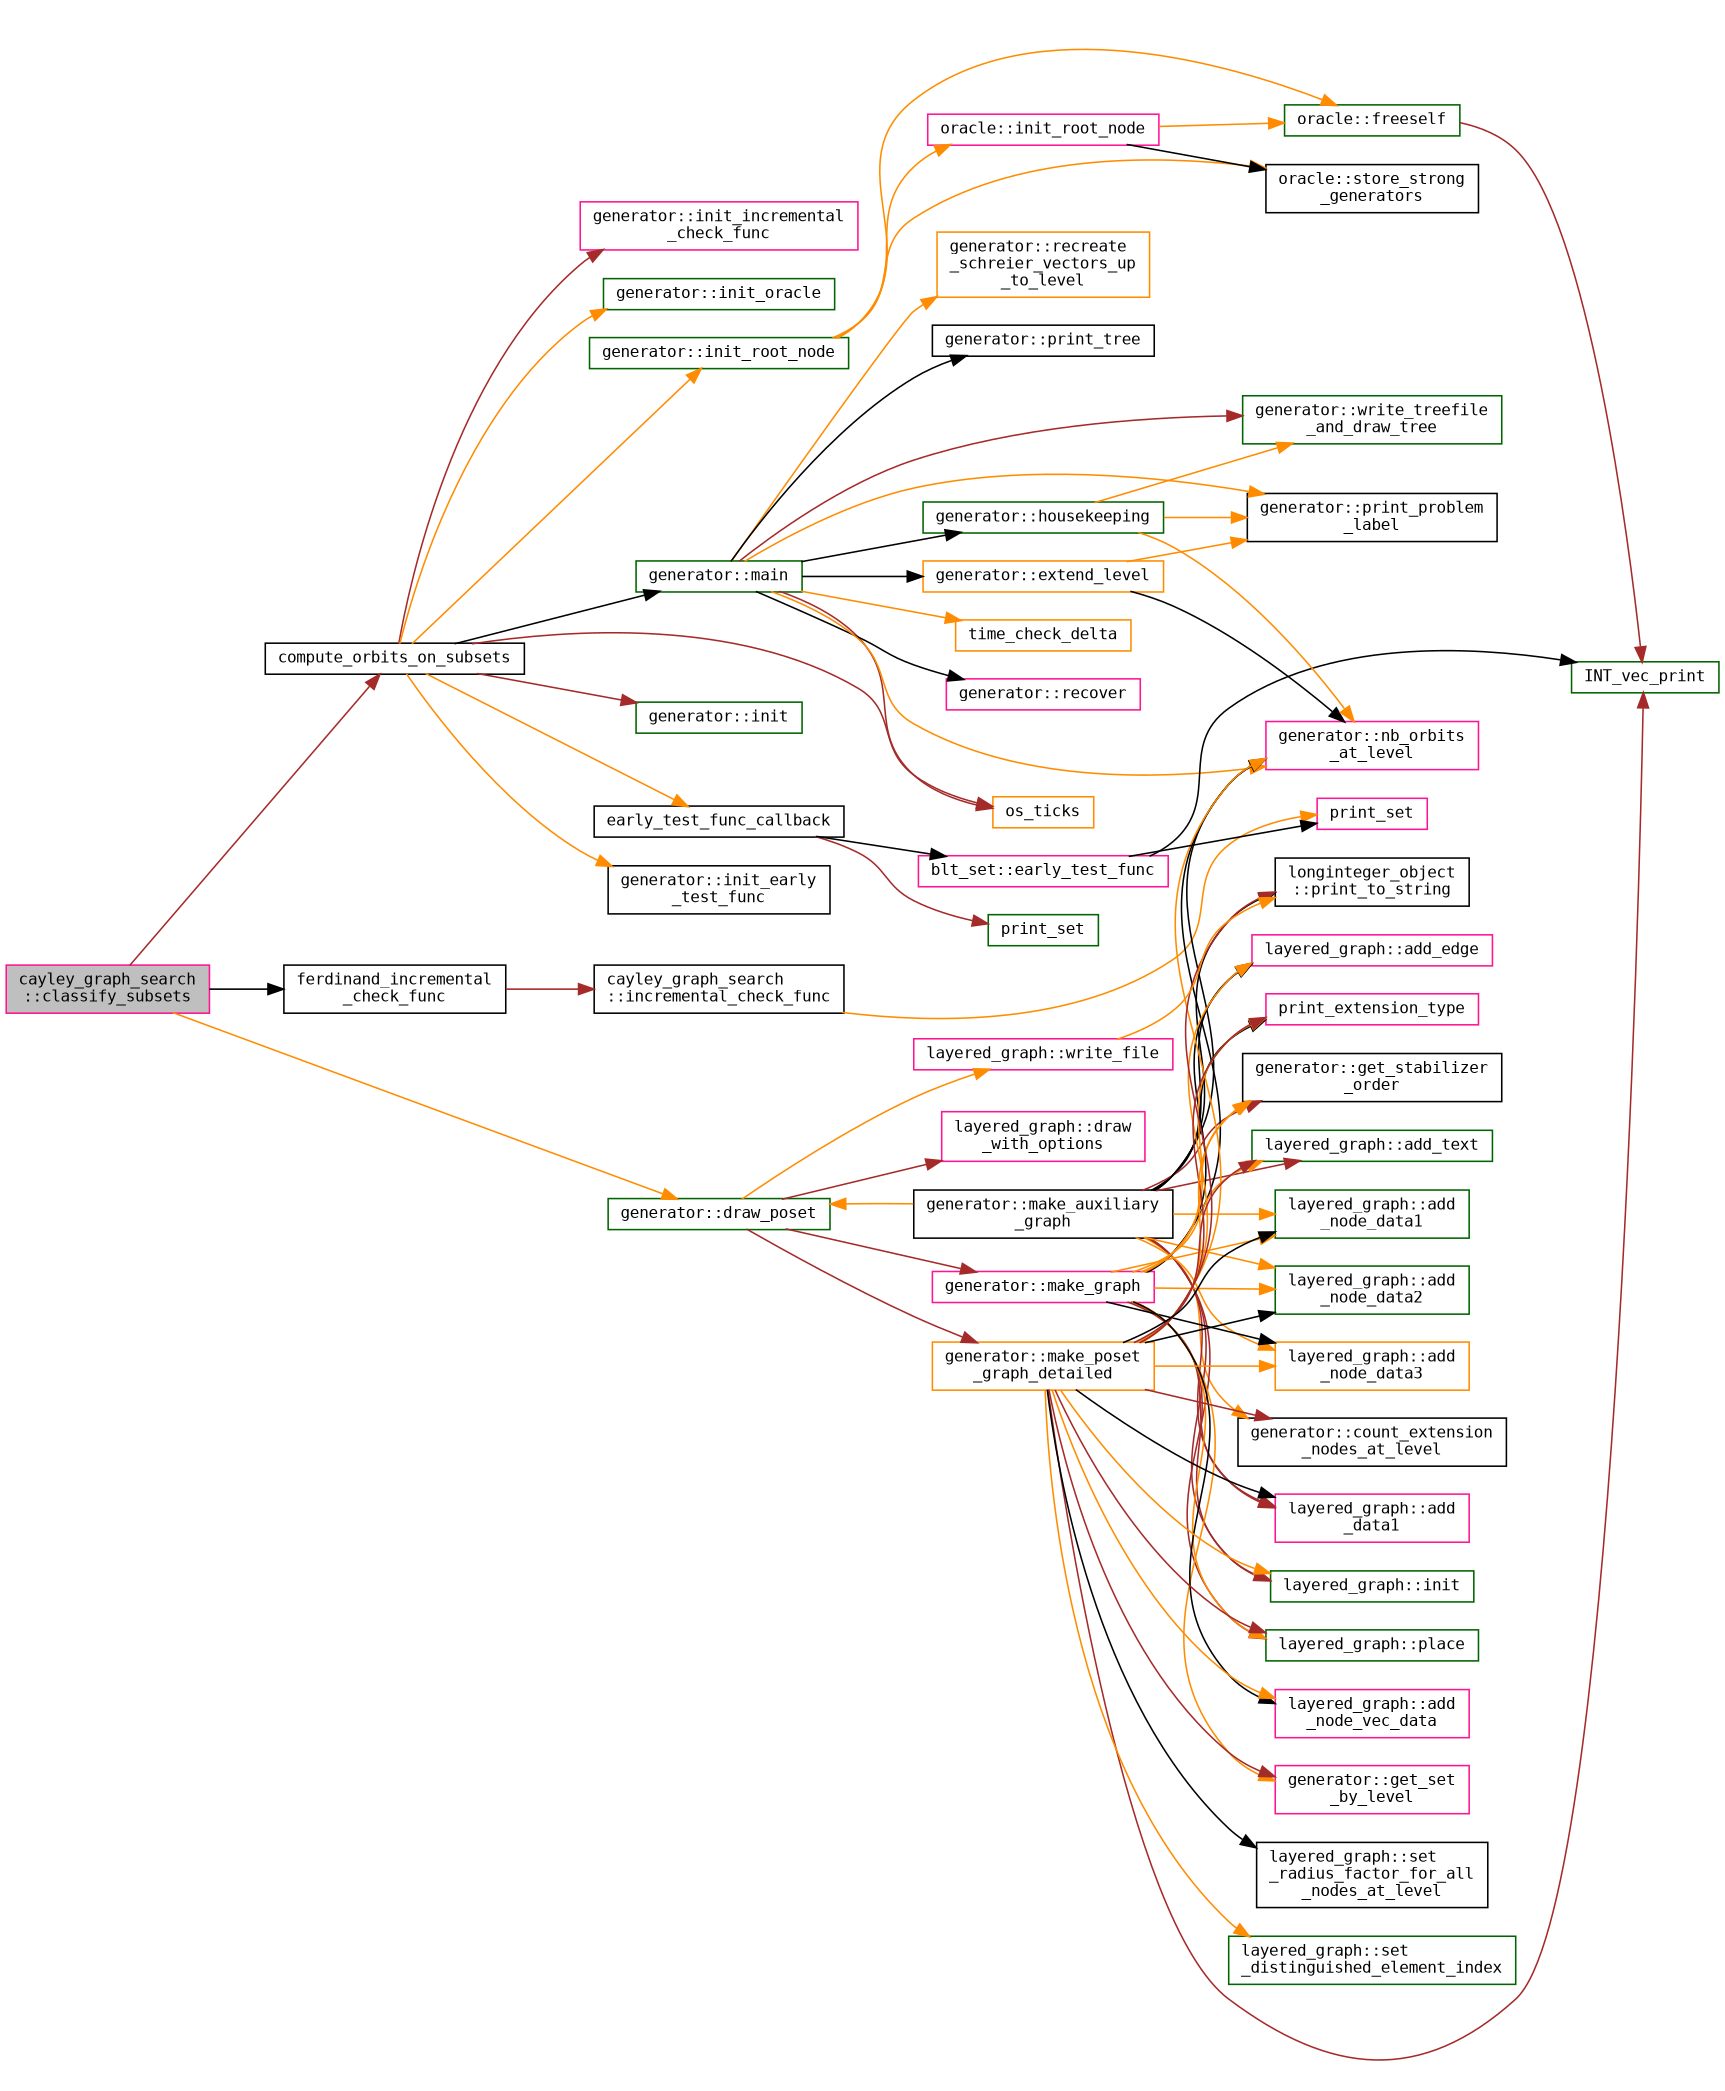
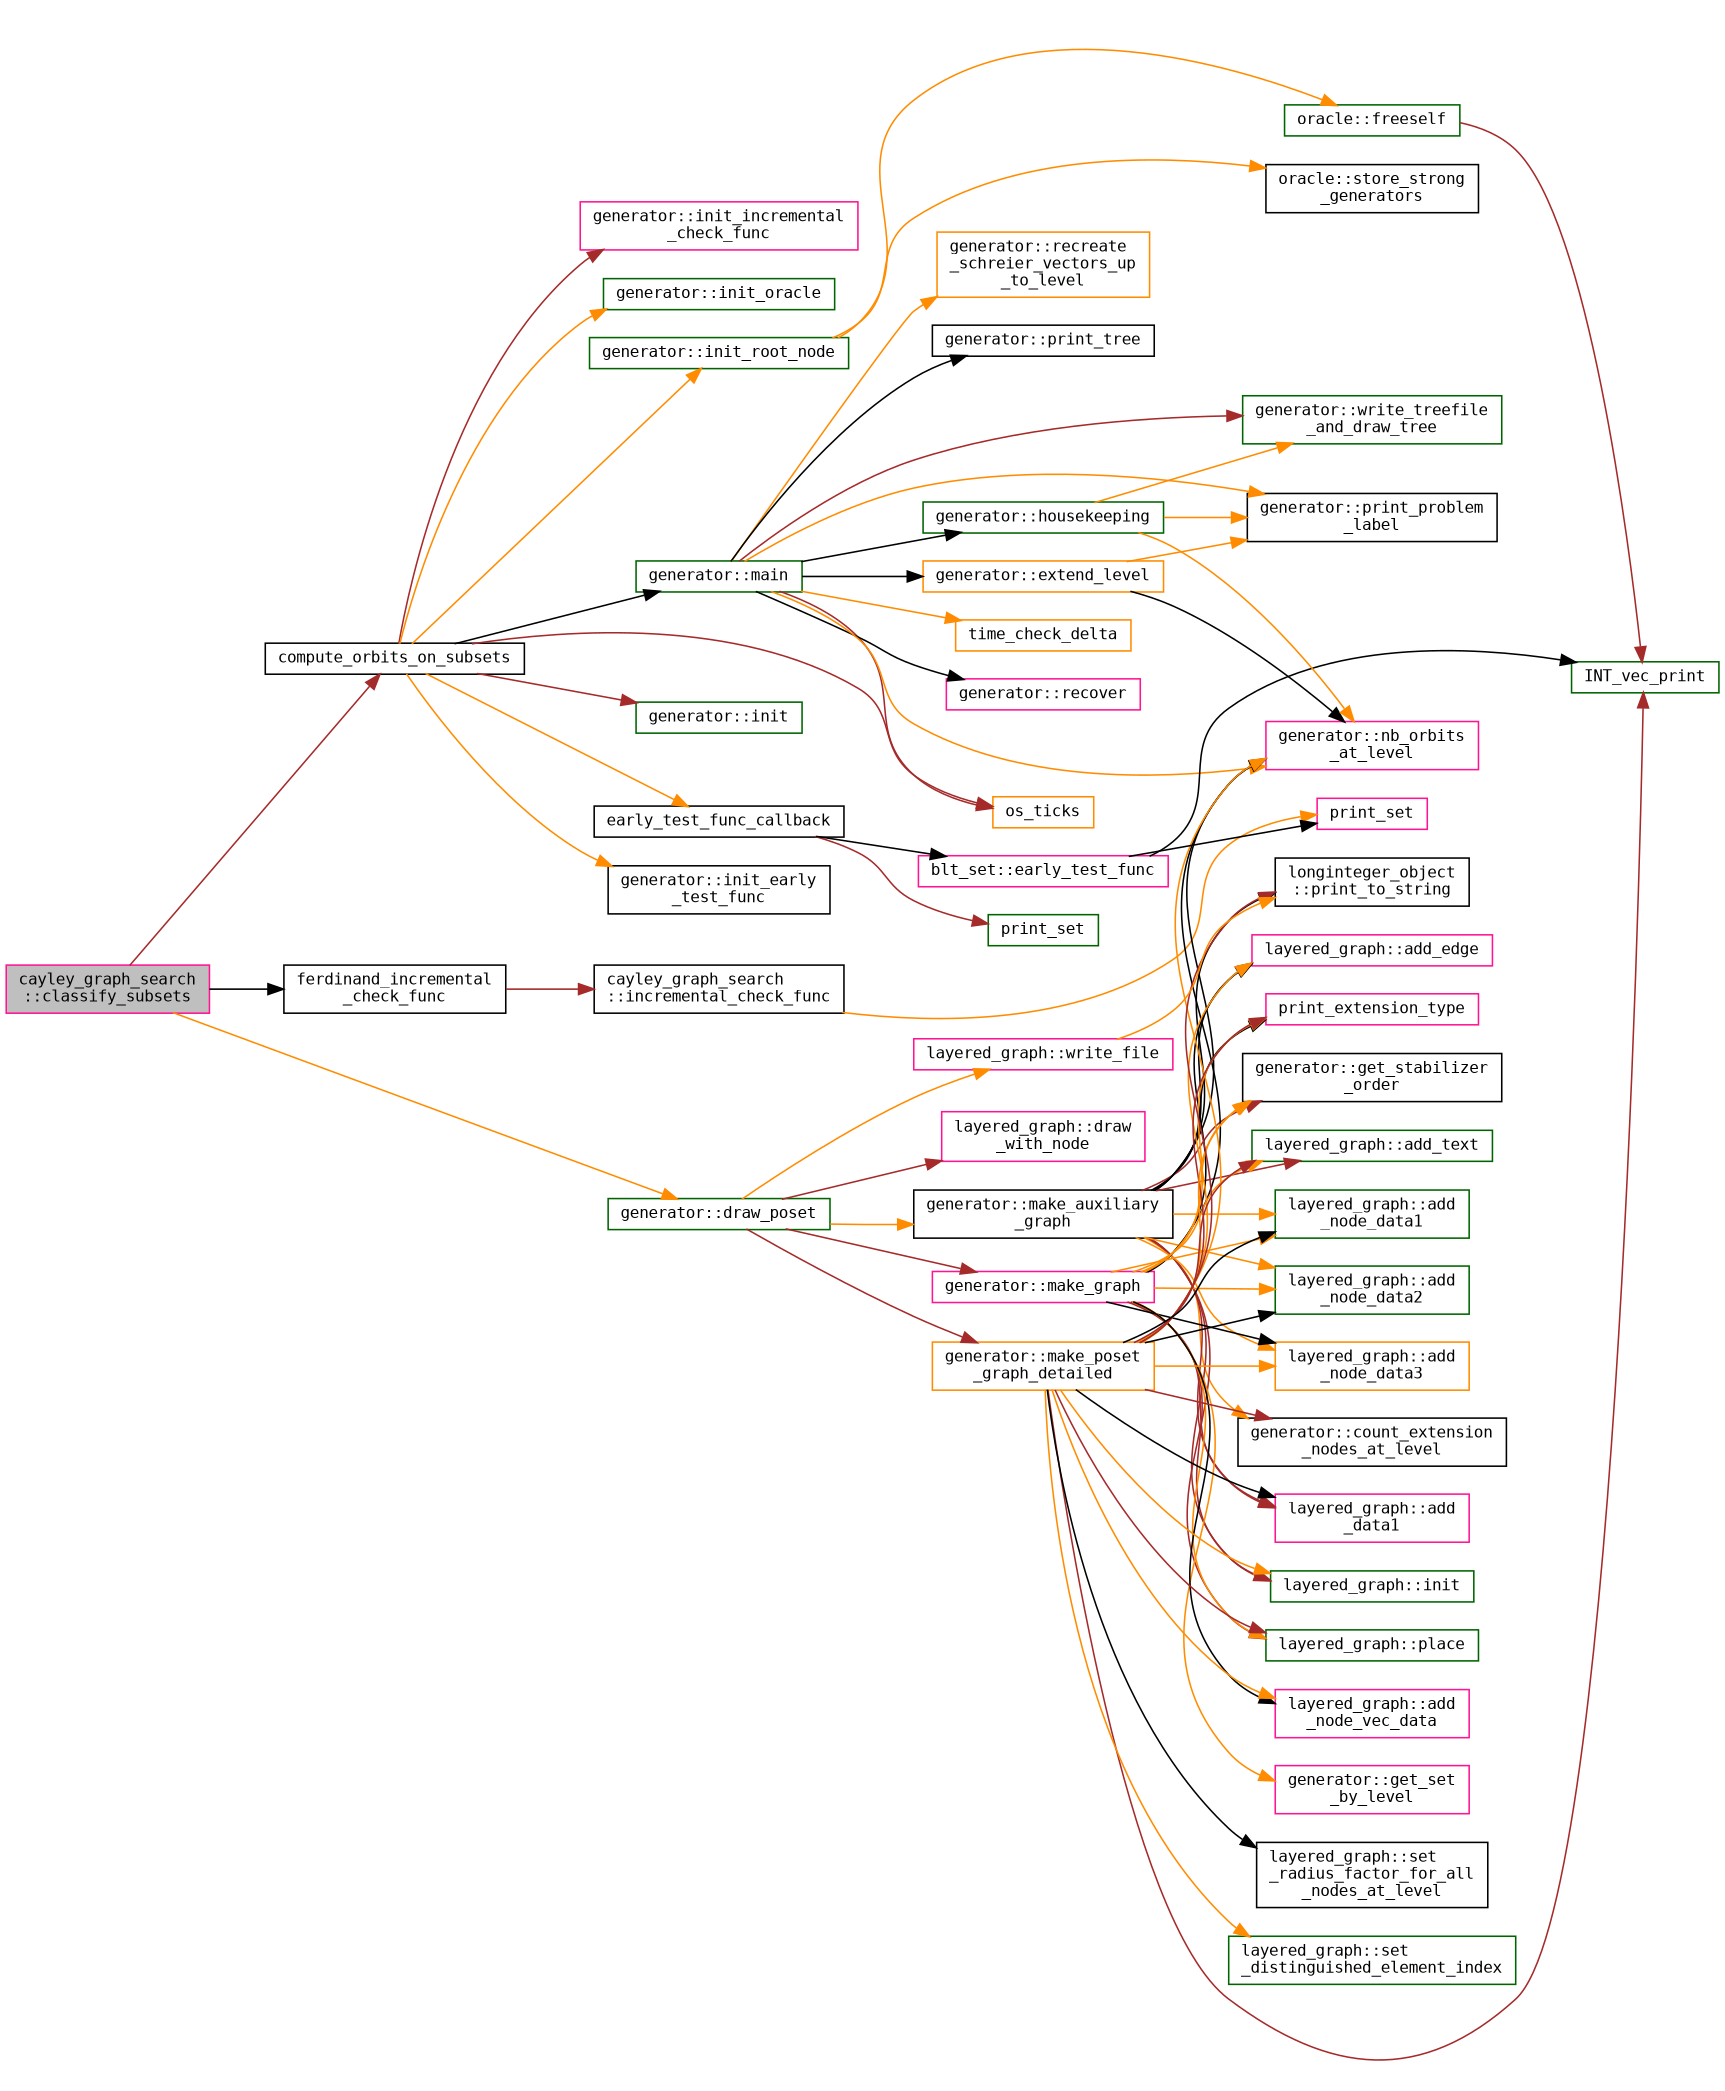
(1043, 130) -> none
(1043, 1136) -> (1043, 1136)
(880, 1204) -> (864, 1224)
(1118, 1602) -> none
